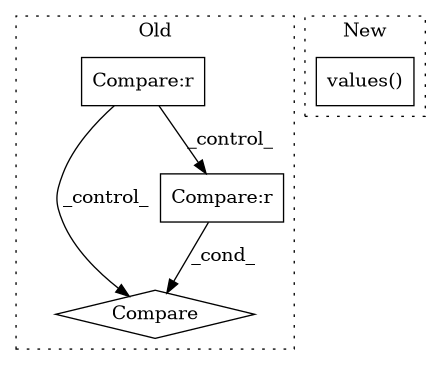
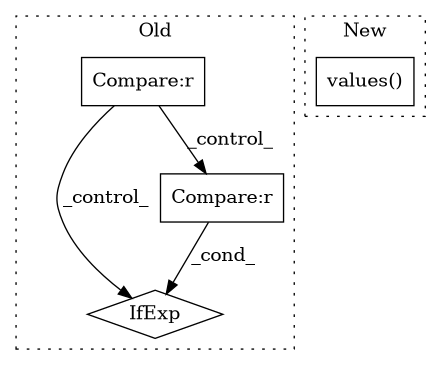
(155, 314) -> (155, 314)
